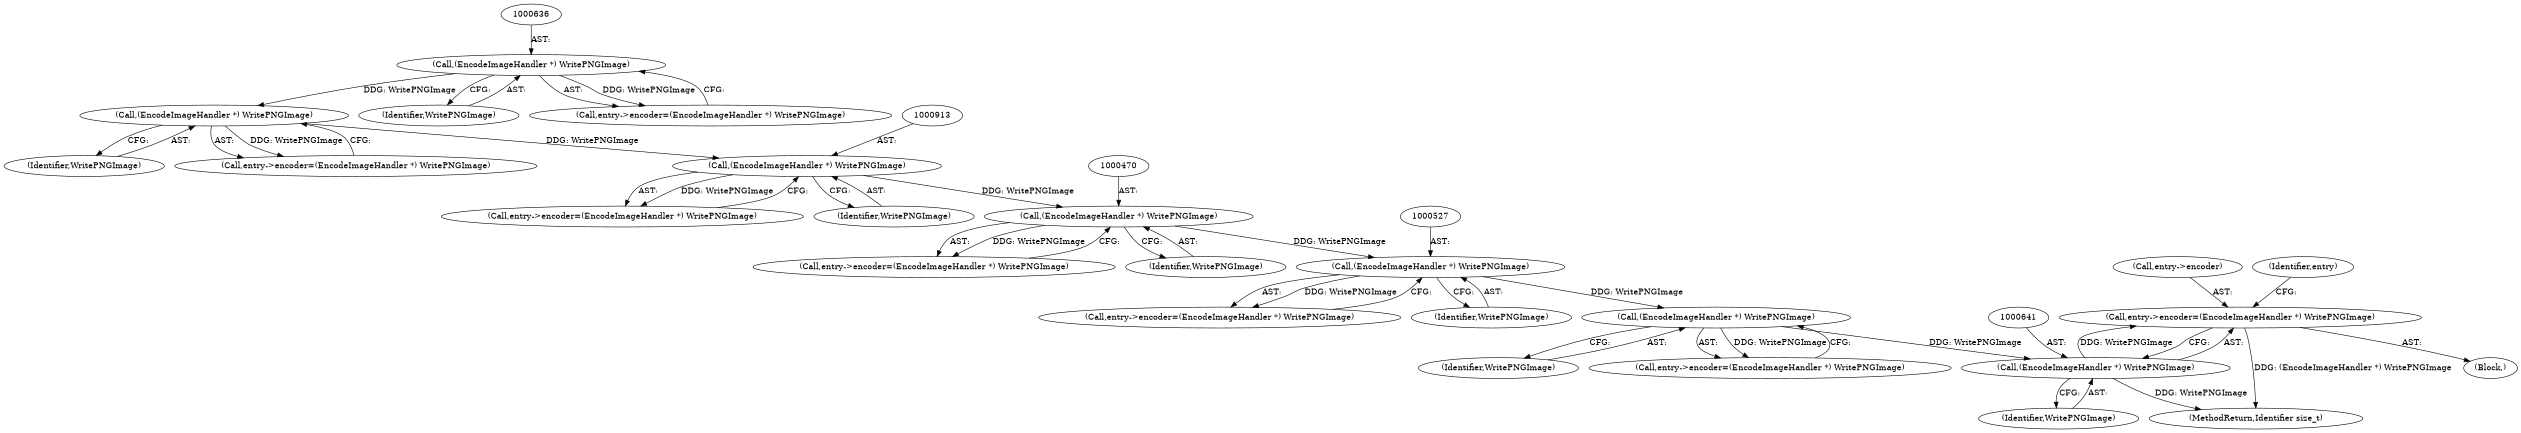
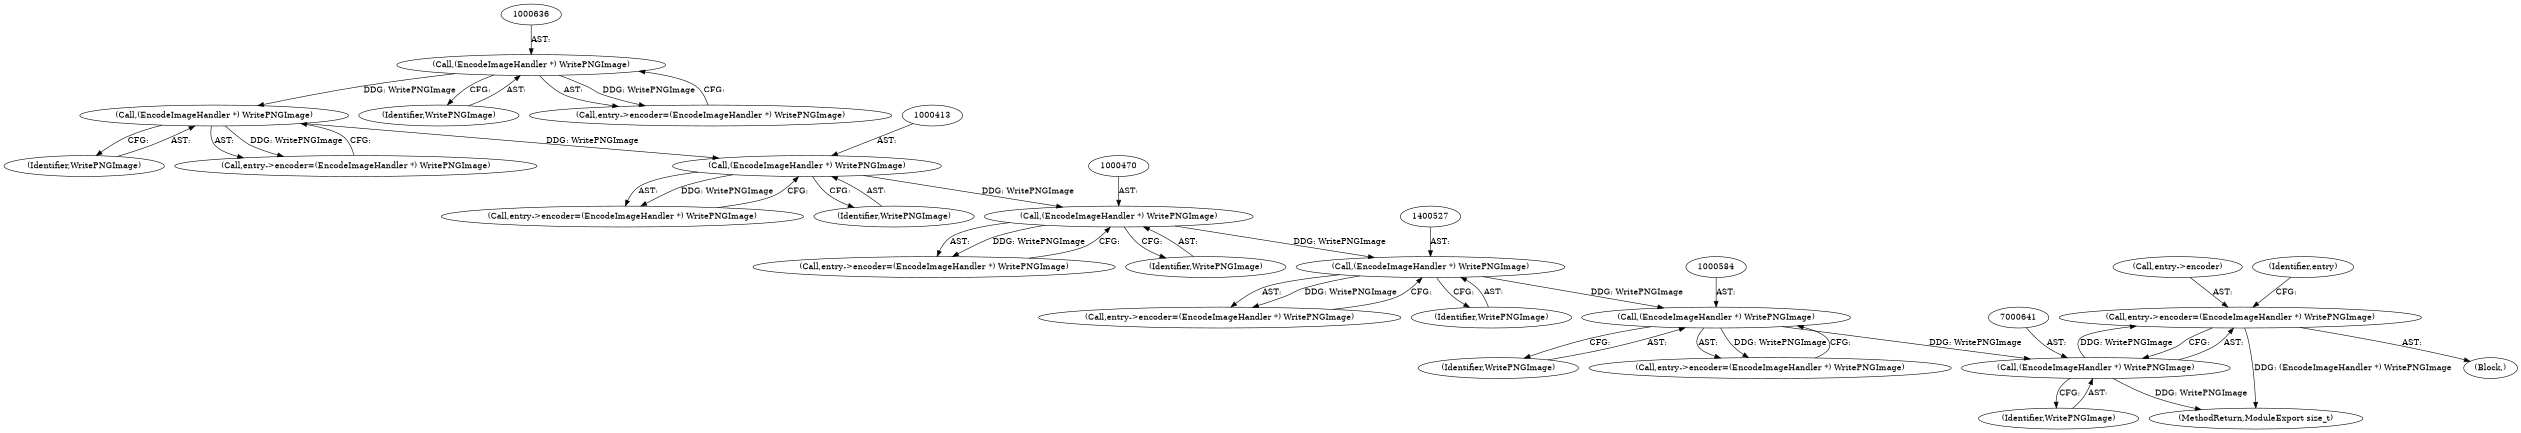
(932, 116) -> (932, 116)
(1430, 217) -> (1430, 217)
none -> (1716, 267)
(2019, 318) -> (2019, 318)
(2256, 419) -> (2256, 419)
